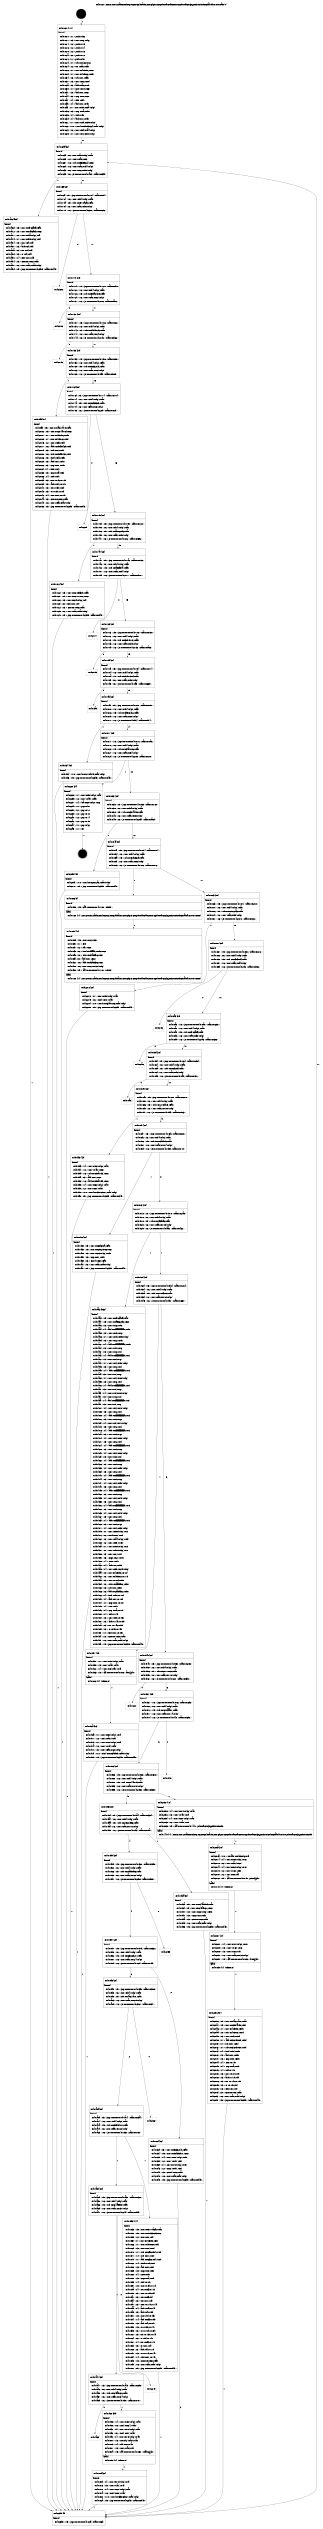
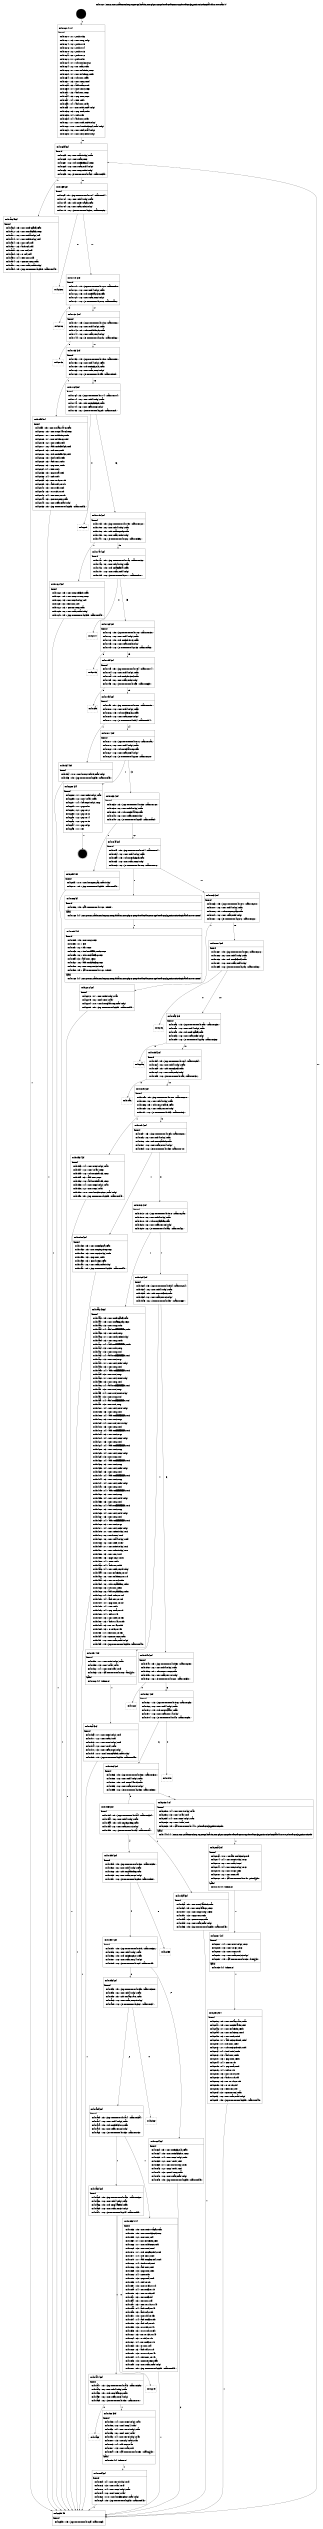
(127, 1798) -> (129, 1799)
